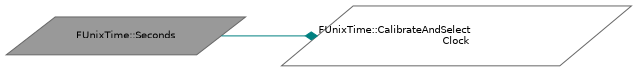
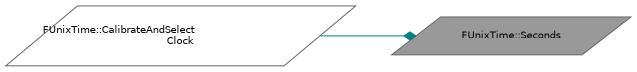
(263, 36) -> (362, 36)
